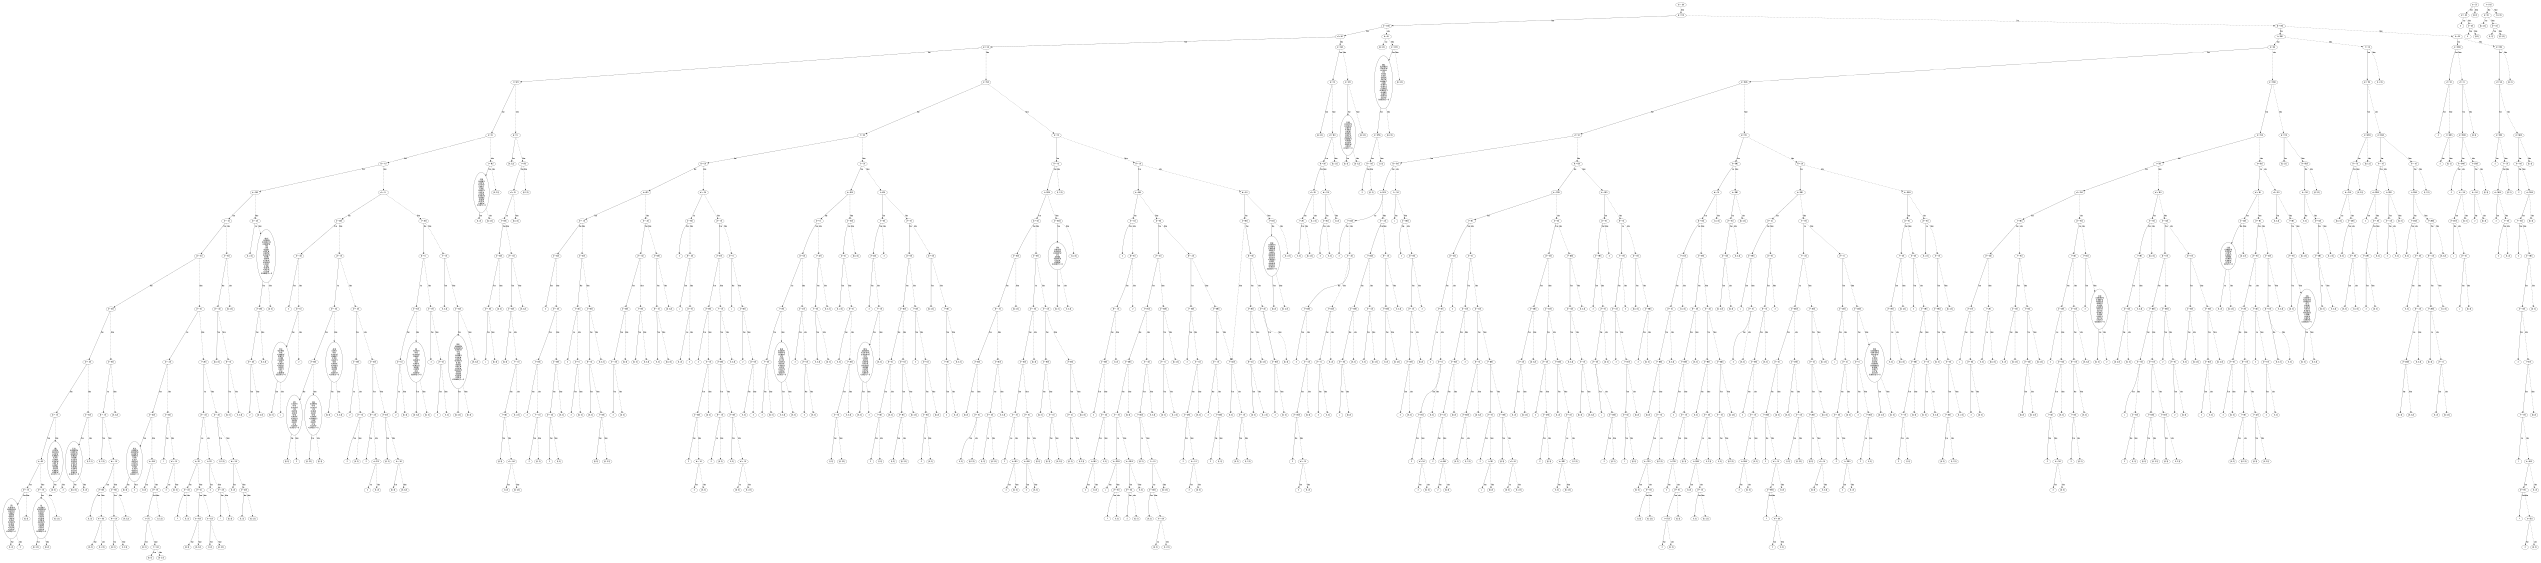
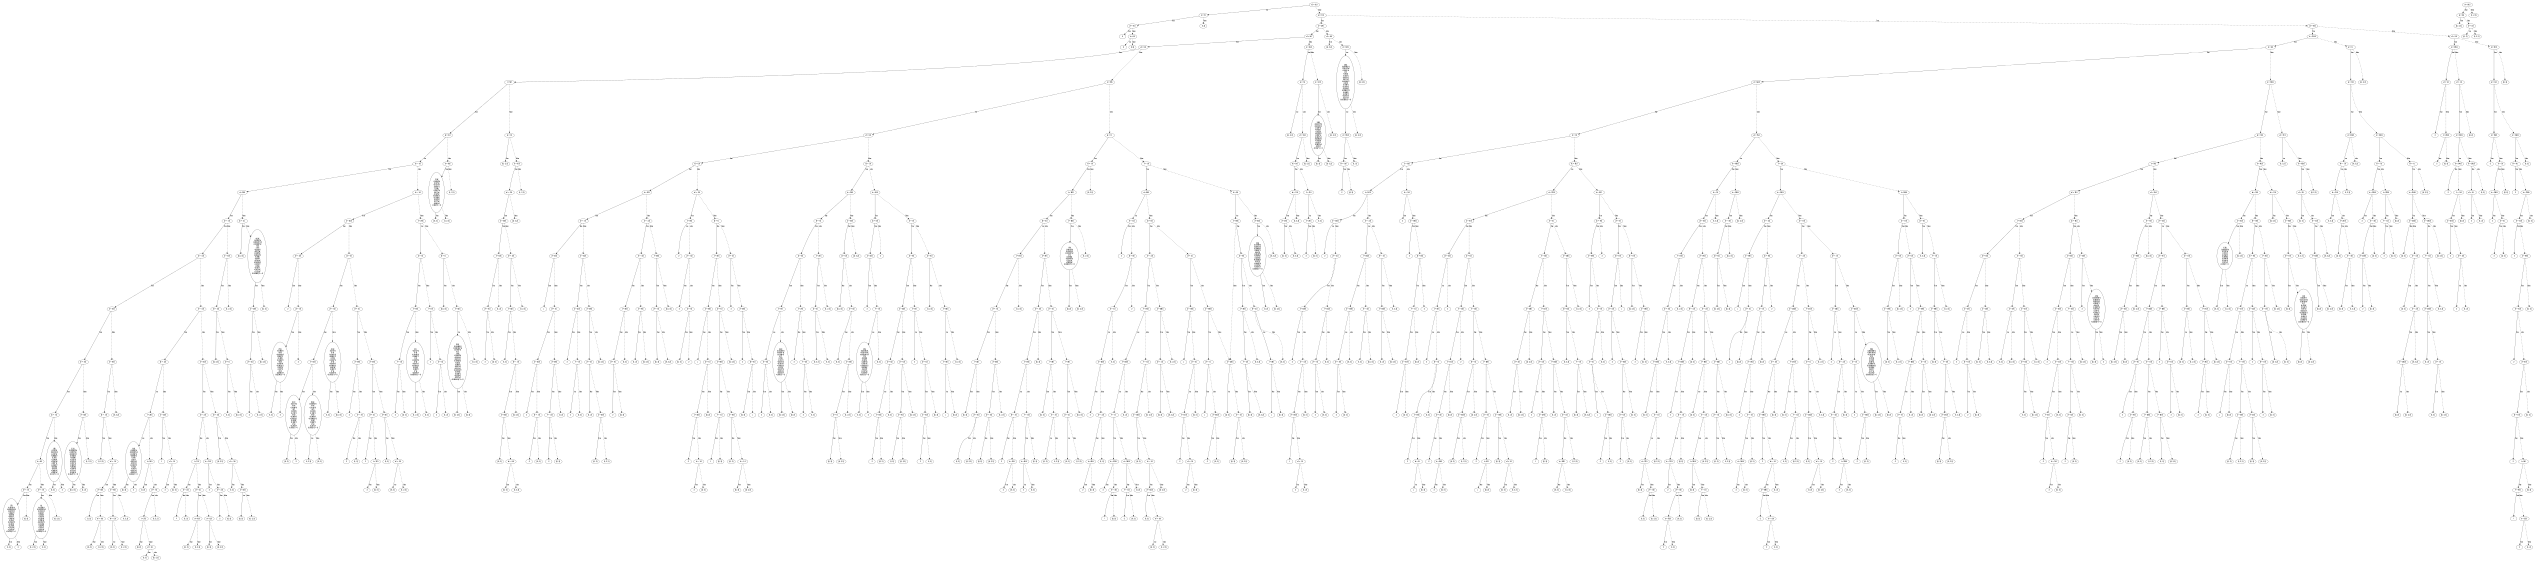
none -> (1259, 10)
